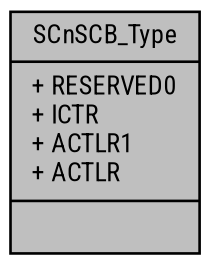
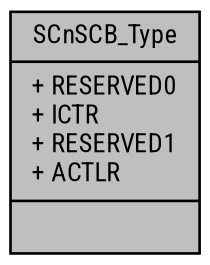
(84, 144) -> (105, 144)
